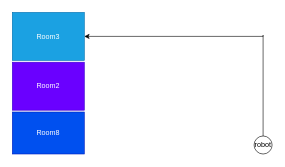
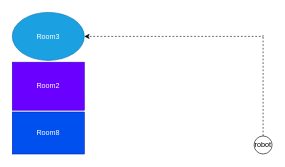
(48, 36) -> (48, 36)
(226, 36) -> (226, 36)
